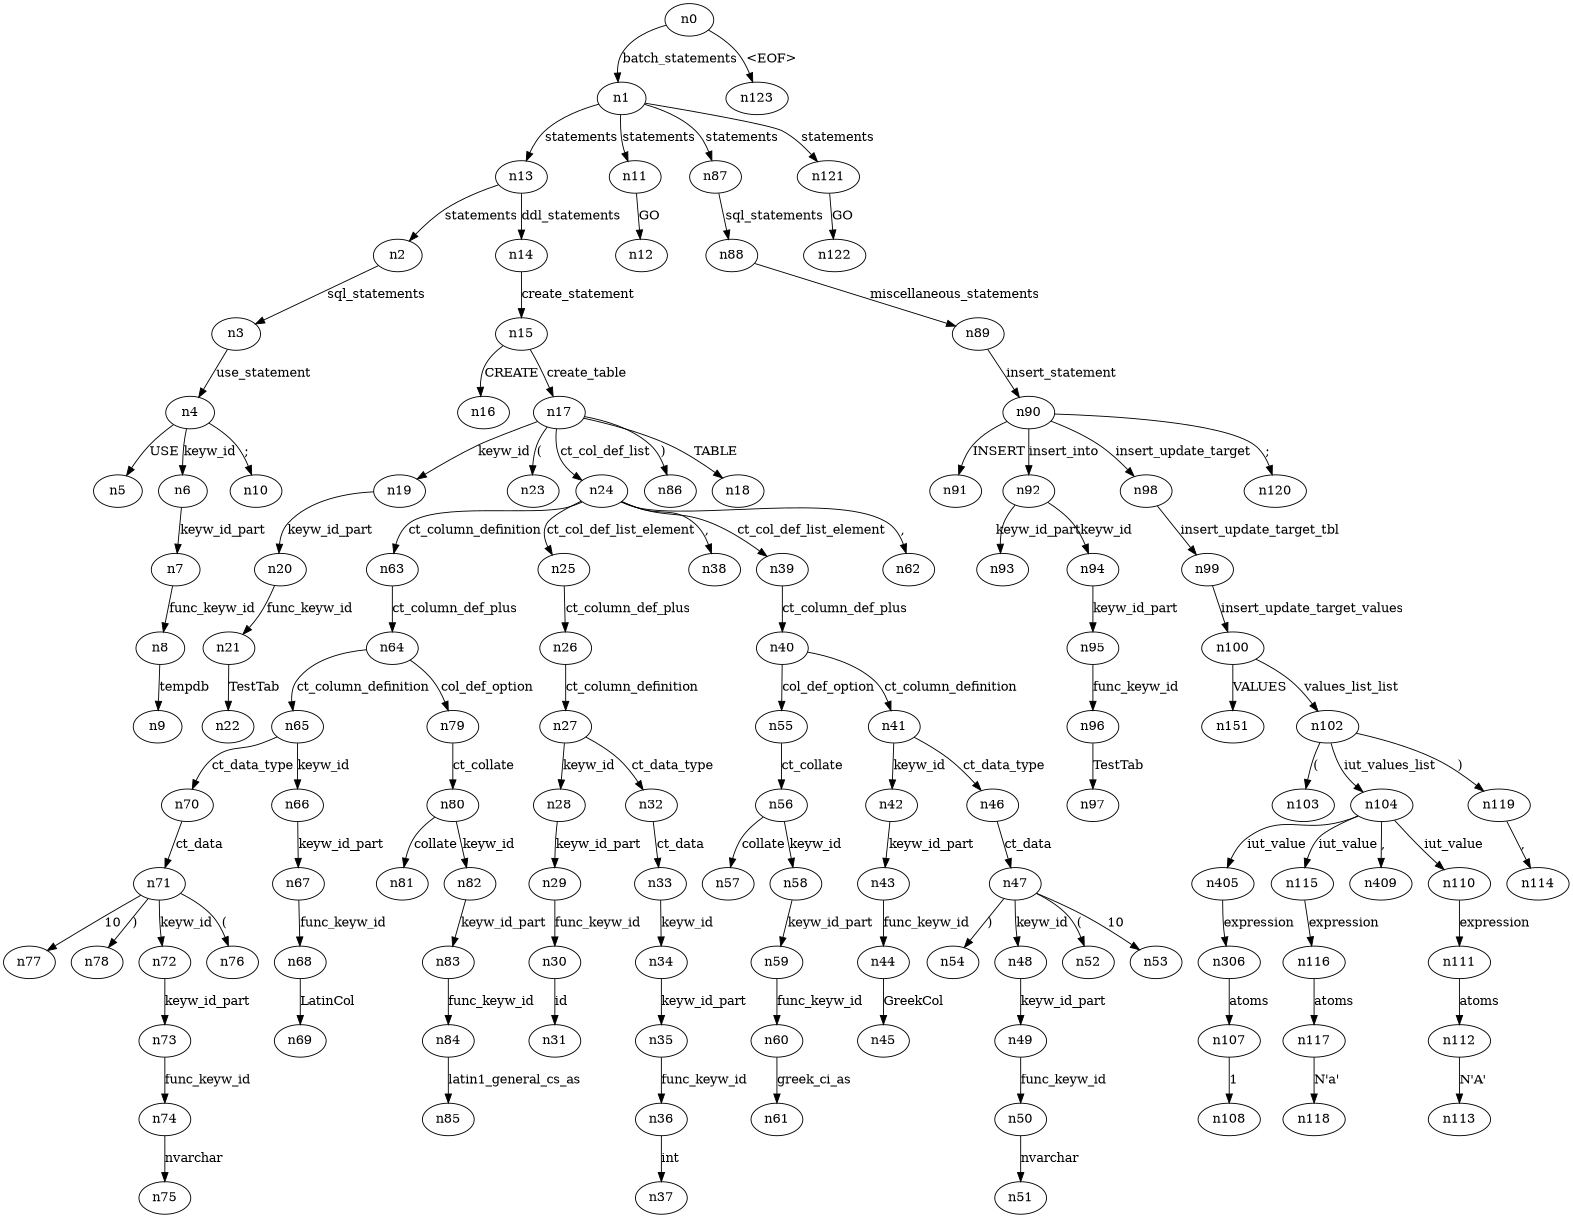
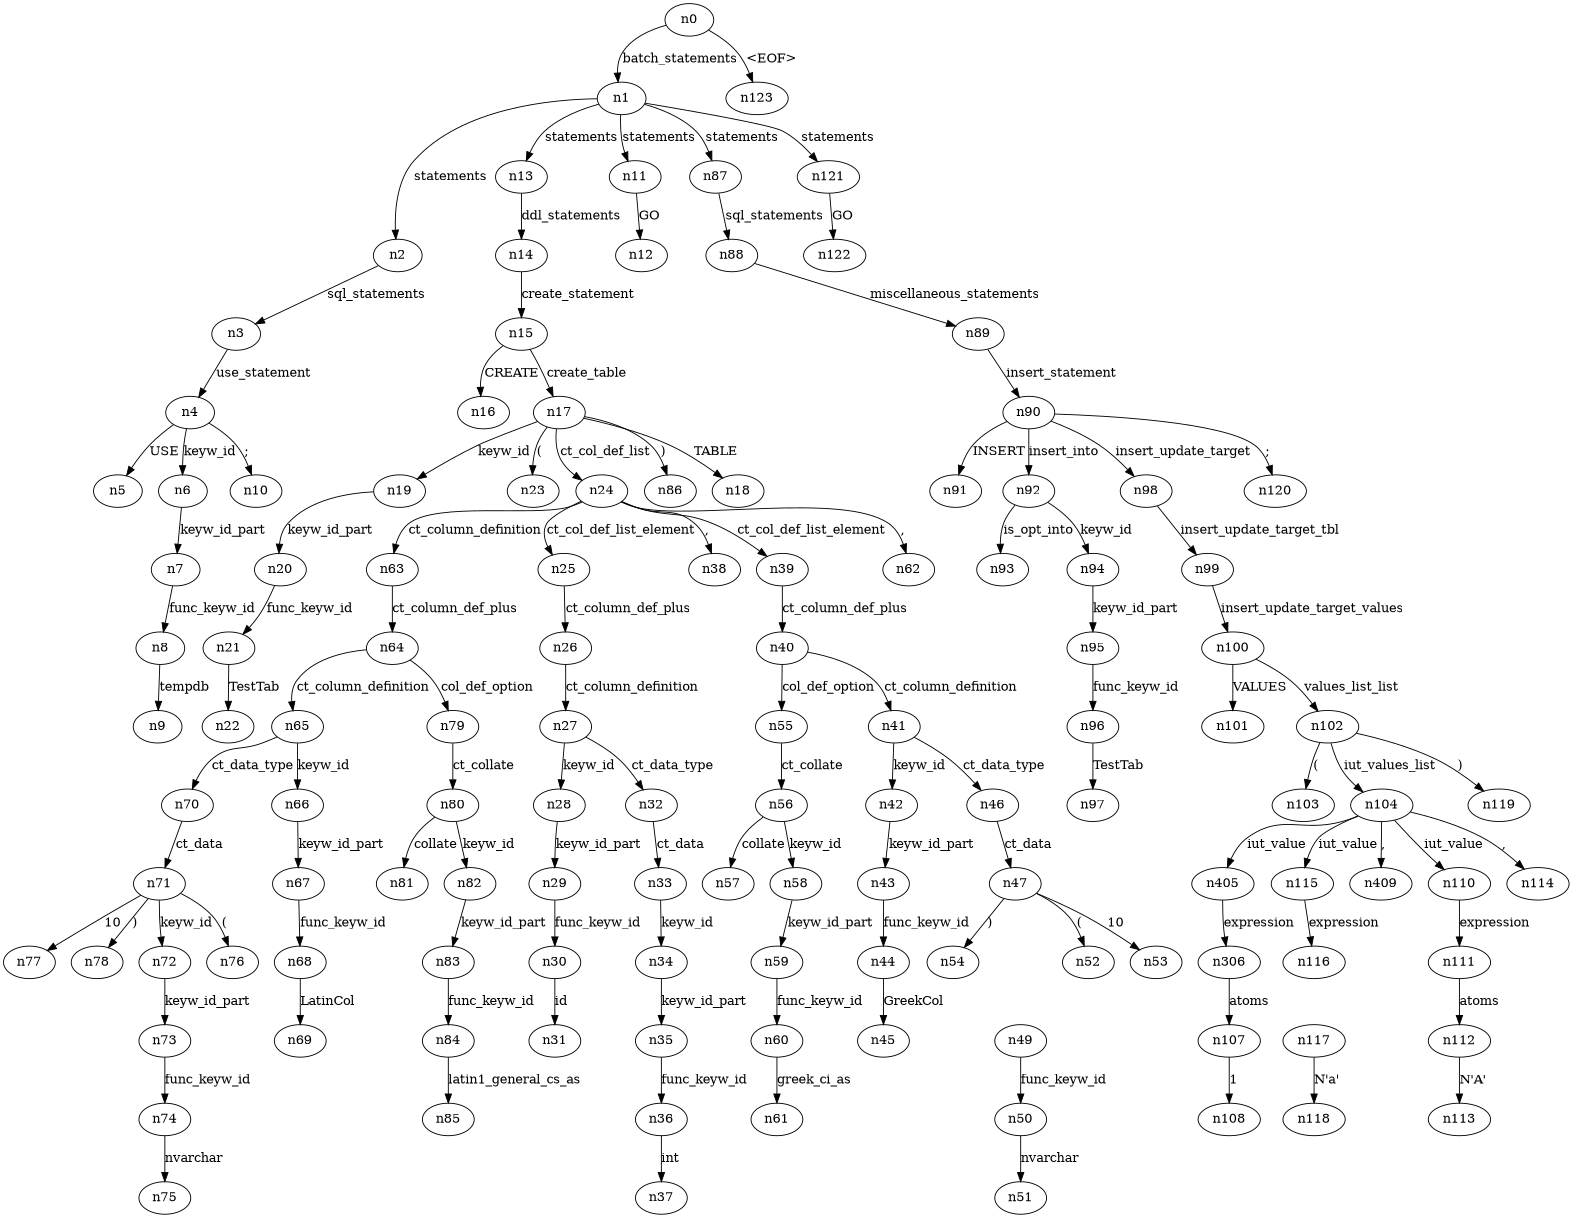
(454, 204) -> (465, 125)
(1038, 530) -> (1038, 530)
(1233, 727) -> (1233, 727)
(1517, 841) -> (1467, 830)
(1021, 962) -> none
(1314, 997) -> none
